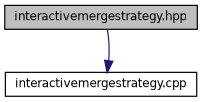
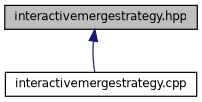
(109, 45) -> (93, 57)
